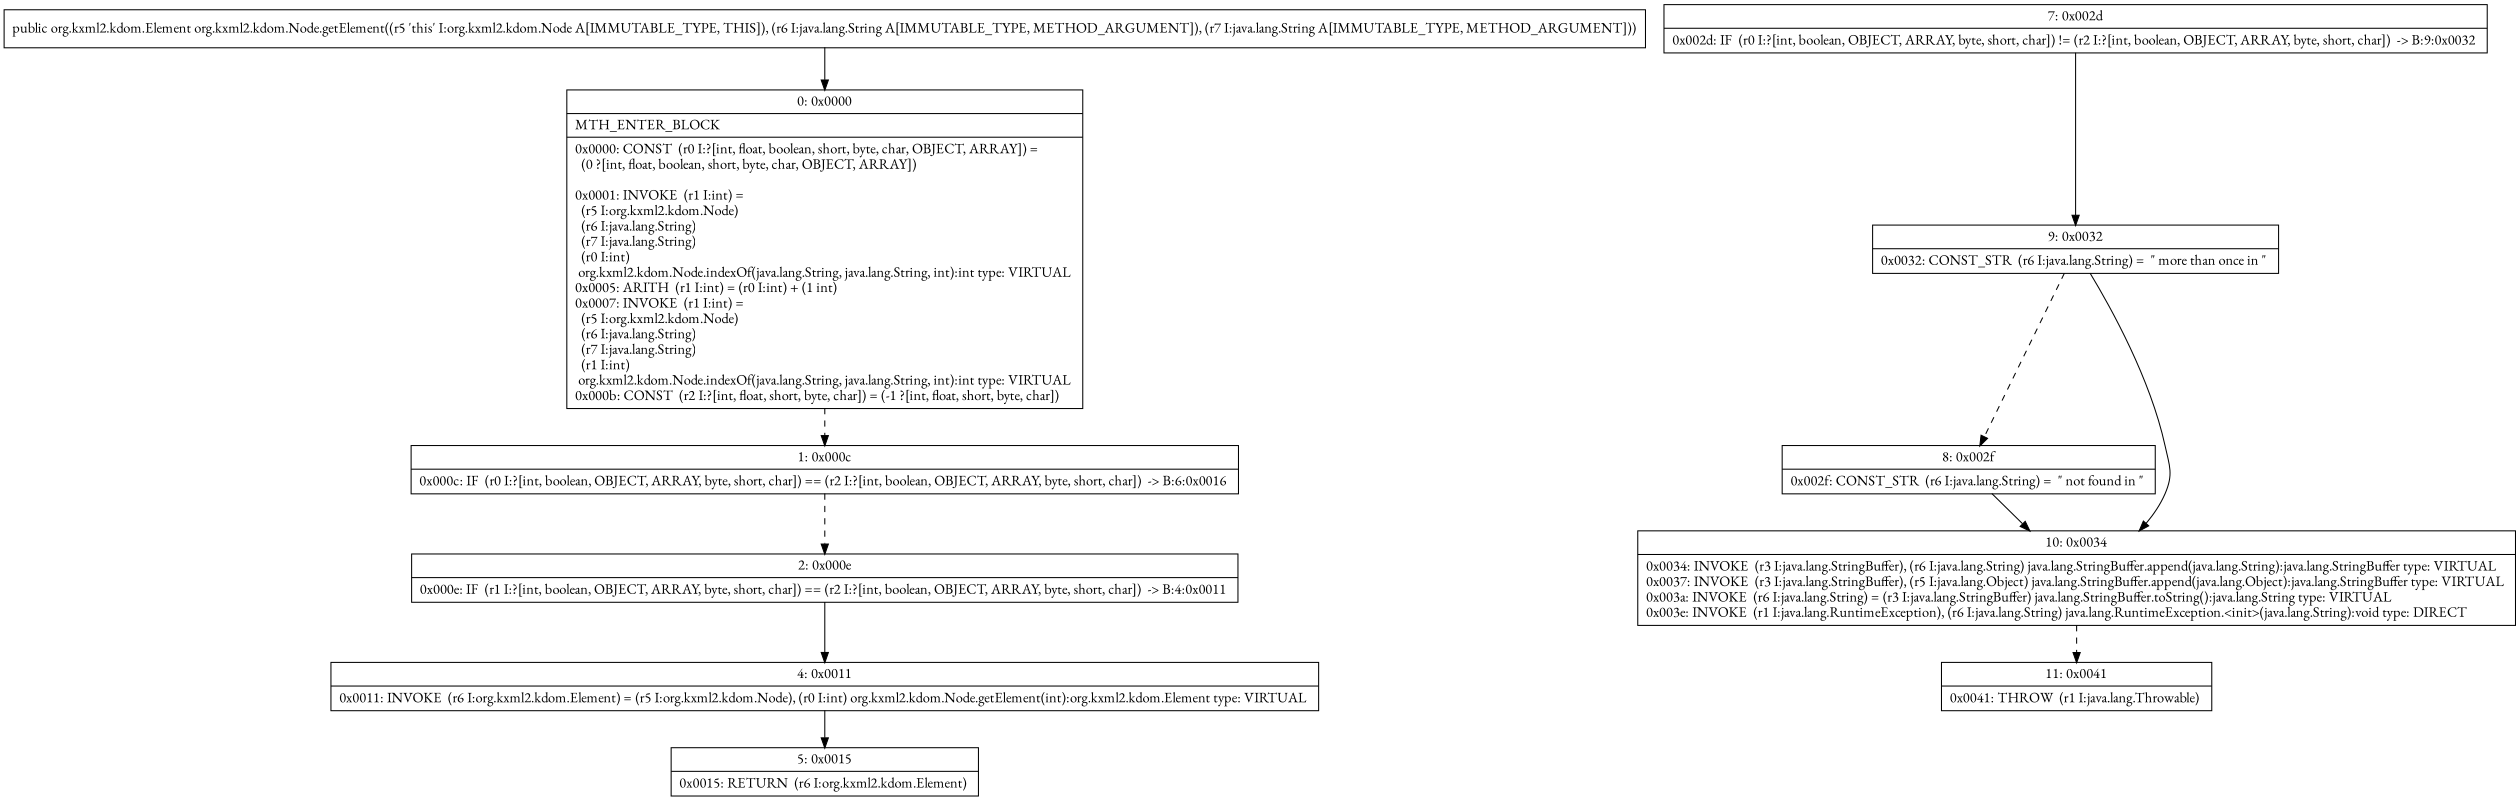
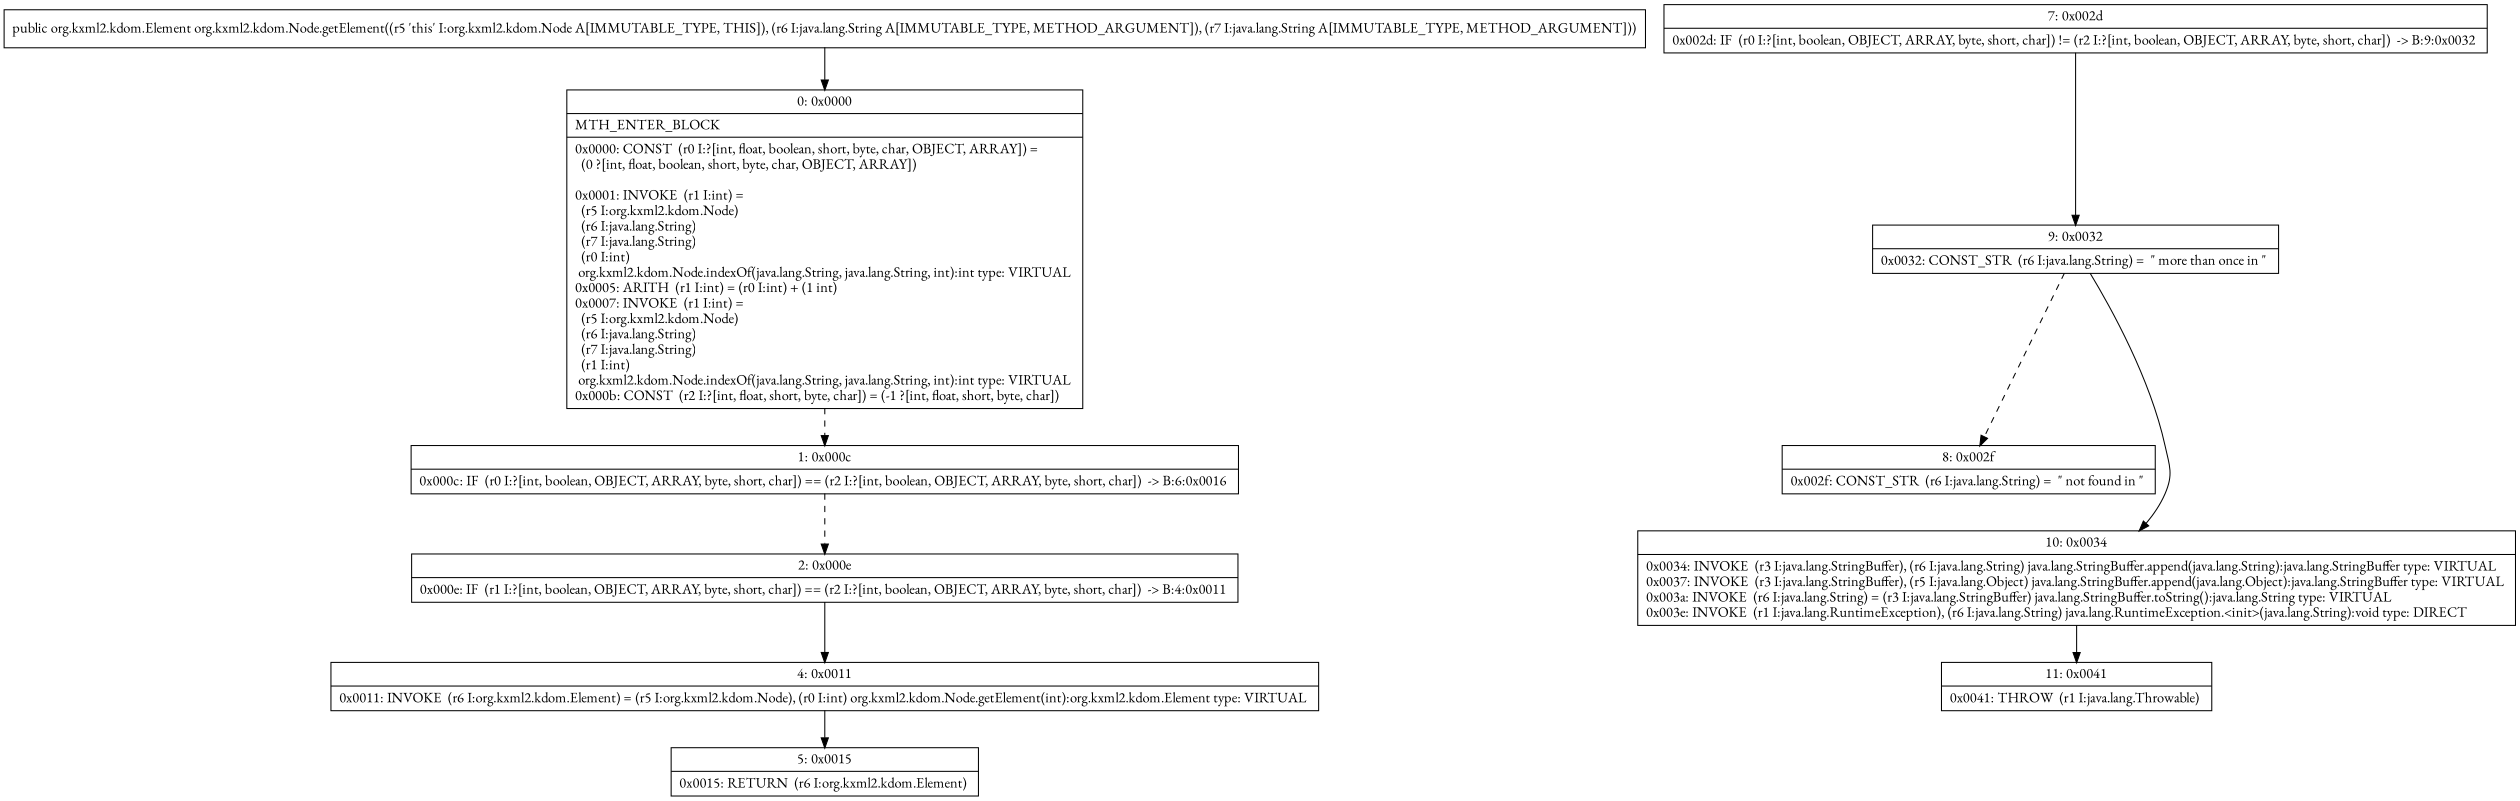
(2007, 509) -> none
(2077, 639) -> (2077, 639)
